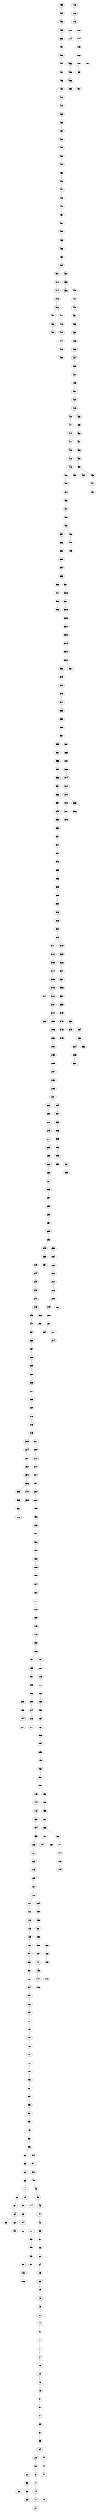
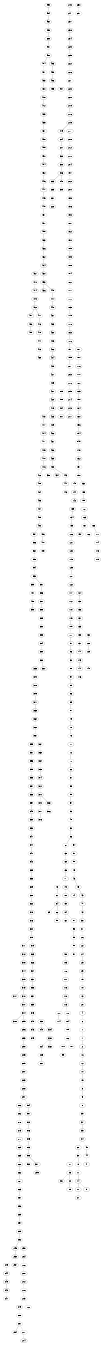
none -> (66, 980)
(36, 1307) -> none
